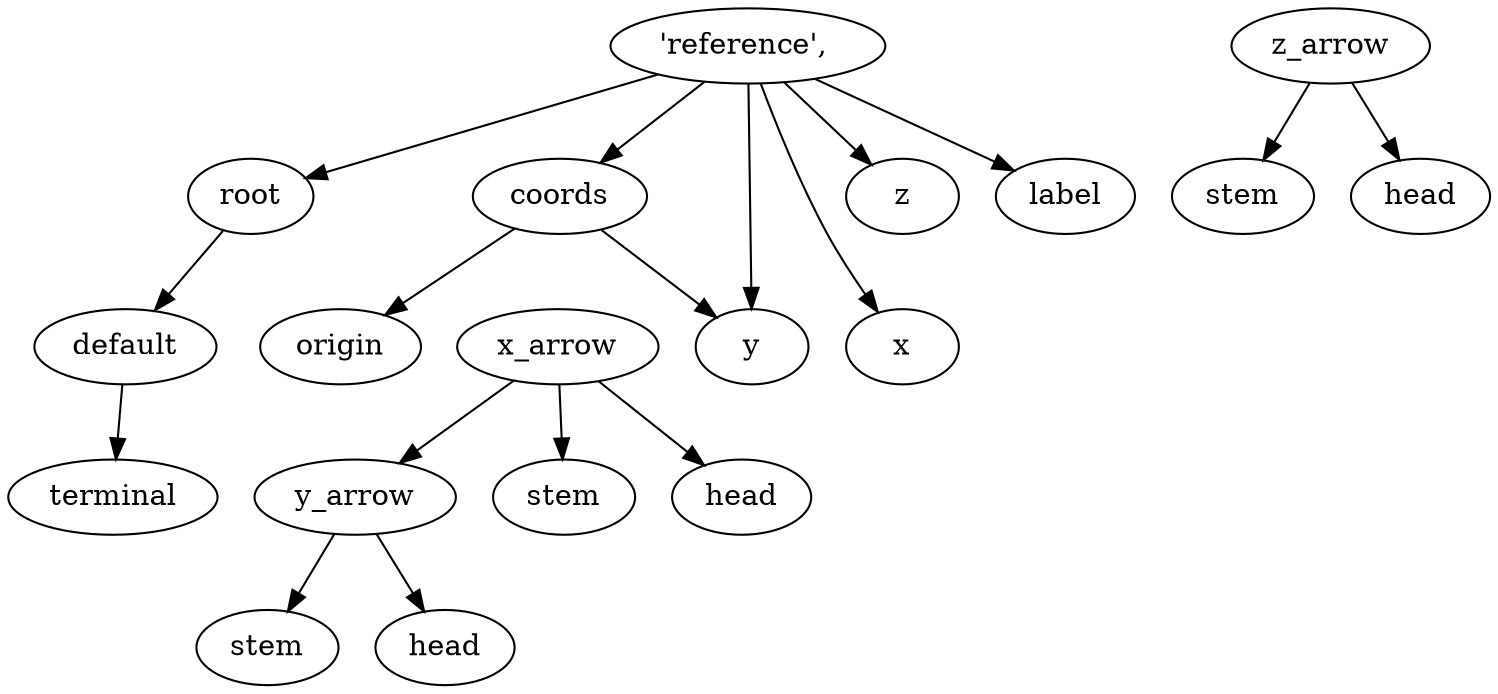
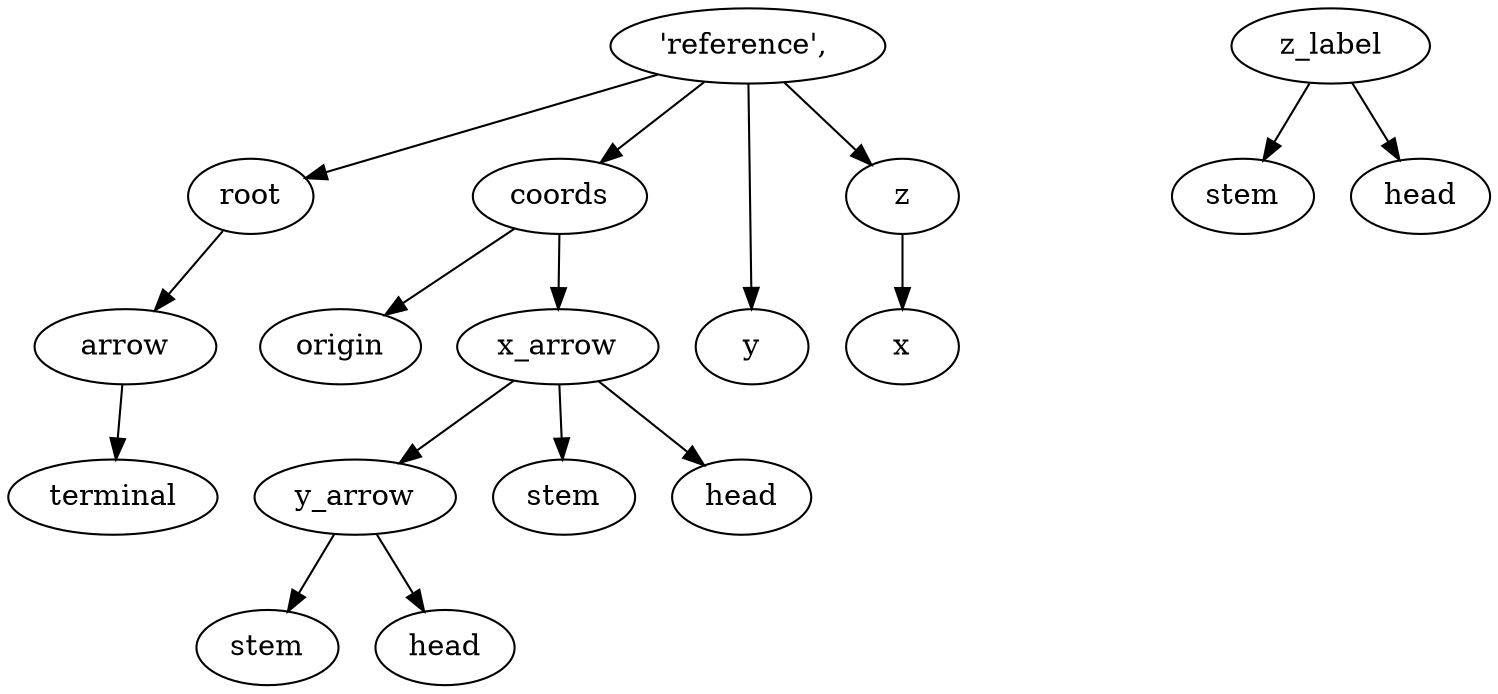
(1331, 46) -> (1331, 46)
(806, 193) -> (903, 261)
(1065, 196) -> none
(650, 267) -> (559, 261)
(125, 347) -> (125, 347)
